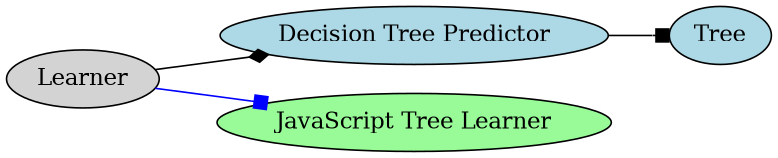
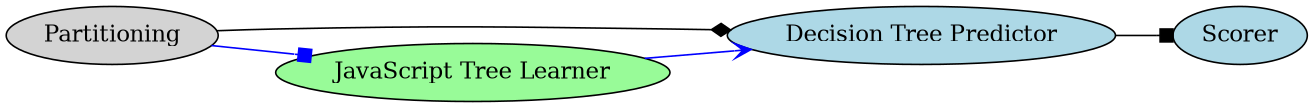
(720, 35) -> (1240, 35)
none -> (690, 55)
(83, 79) -> (112, 35)
